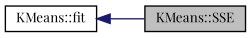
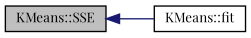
(128, 19) -> (137, 19)
